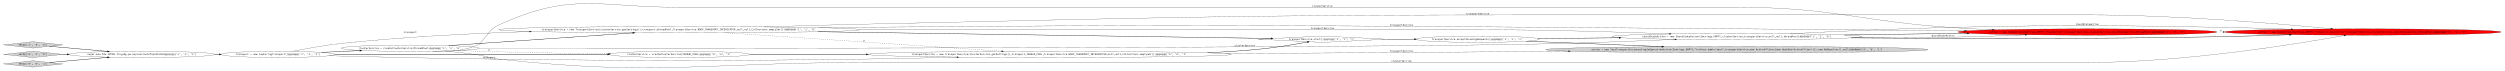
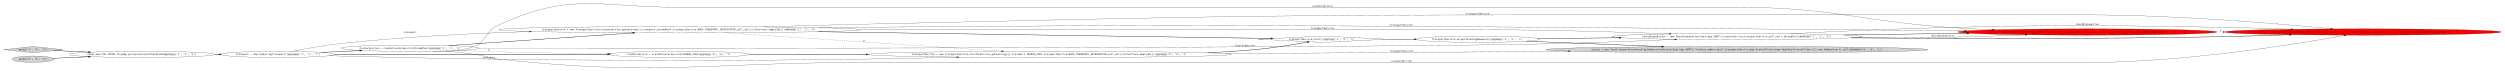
(33, 54) -> none
(33, 64) -> (33, 59)
